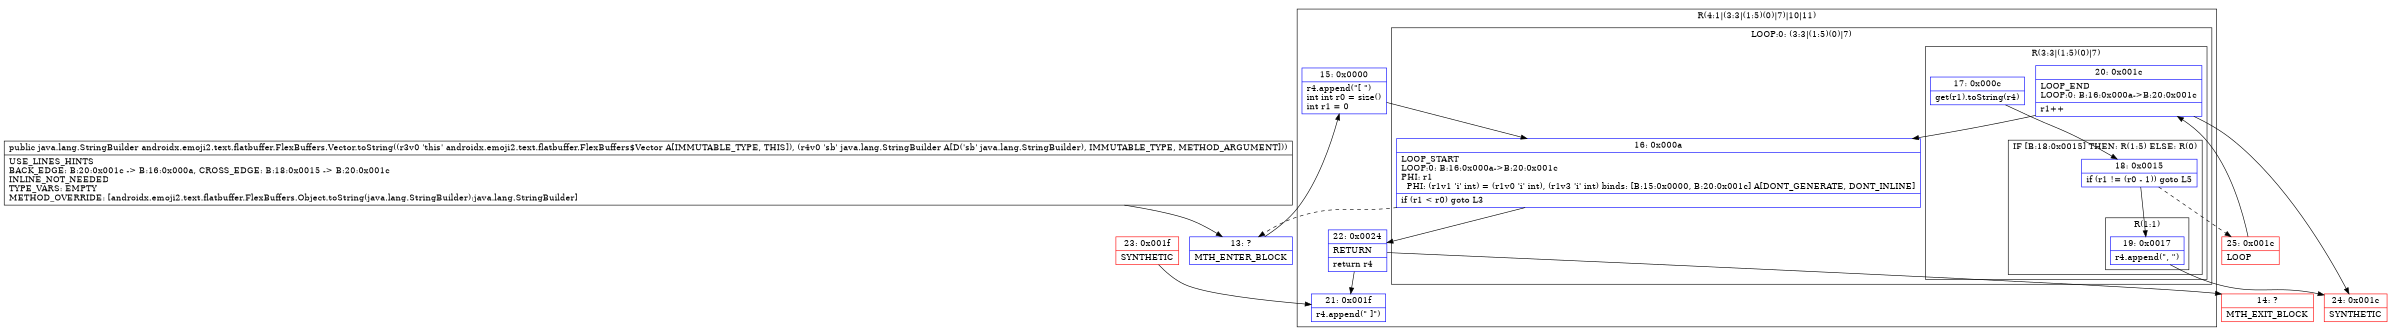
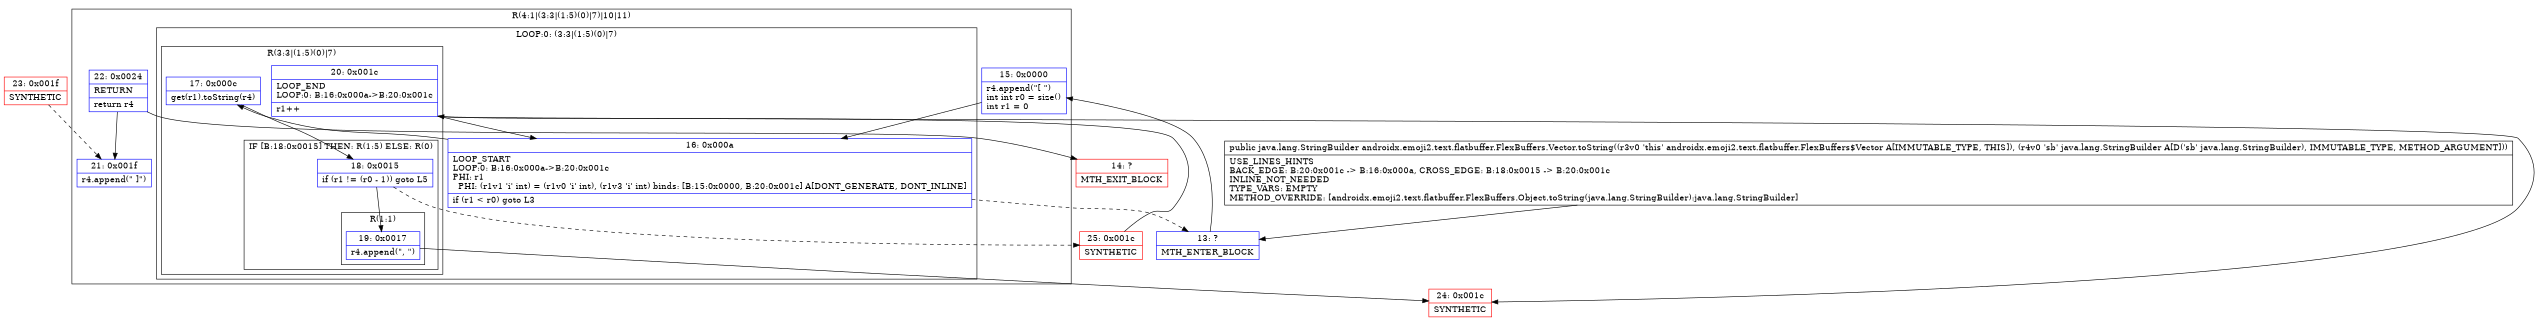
(1459, 224) -> (298, 124)
(2239, 257) -> (1111, 252)
(1228, 295) -> (76, 134)
